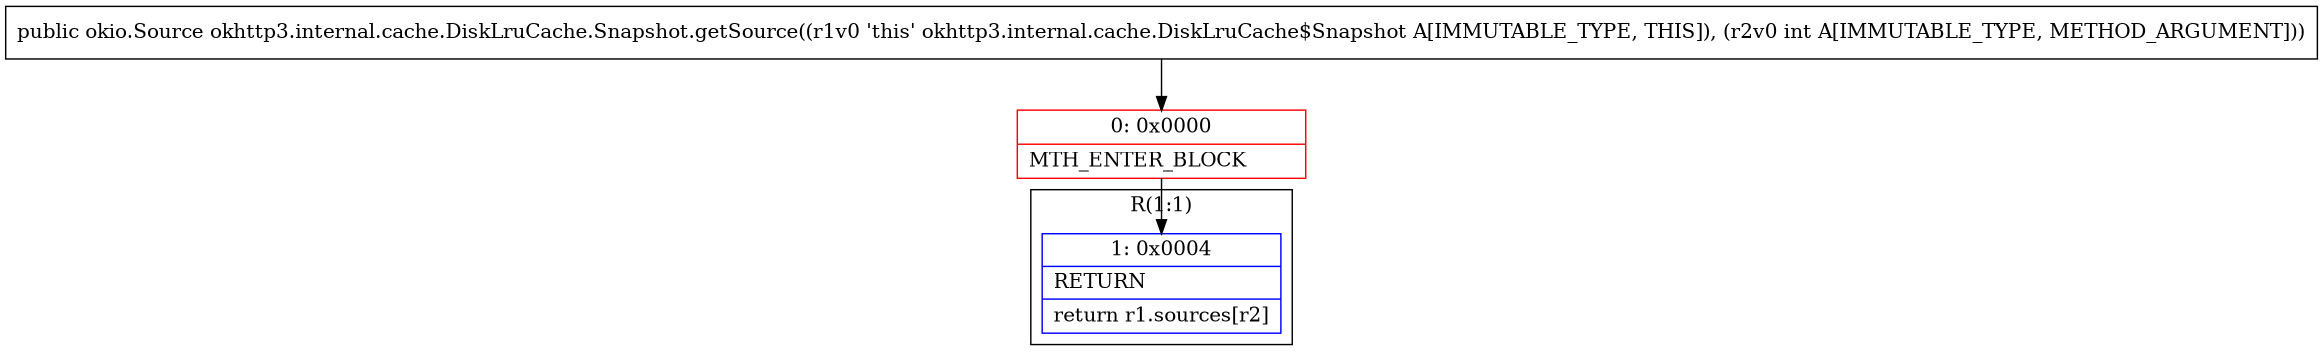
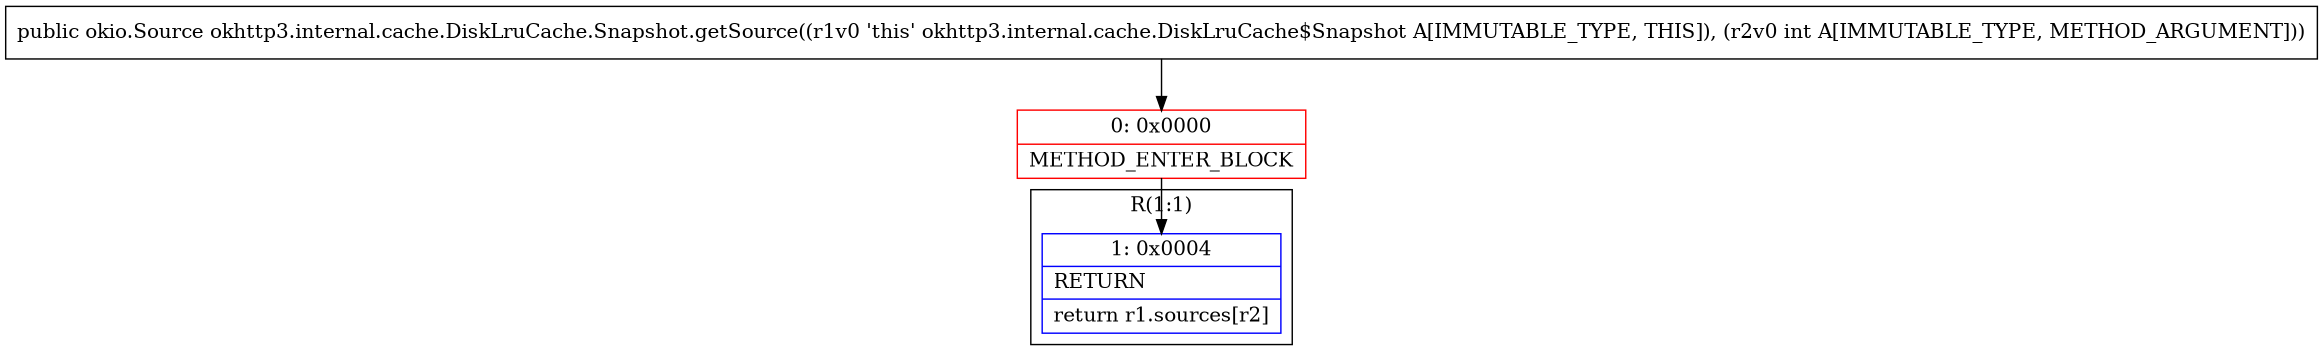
(1138, 161) -> (1162, 161)
